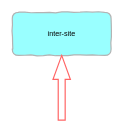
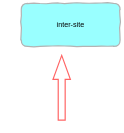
(62, 34) -> (71, 25)
